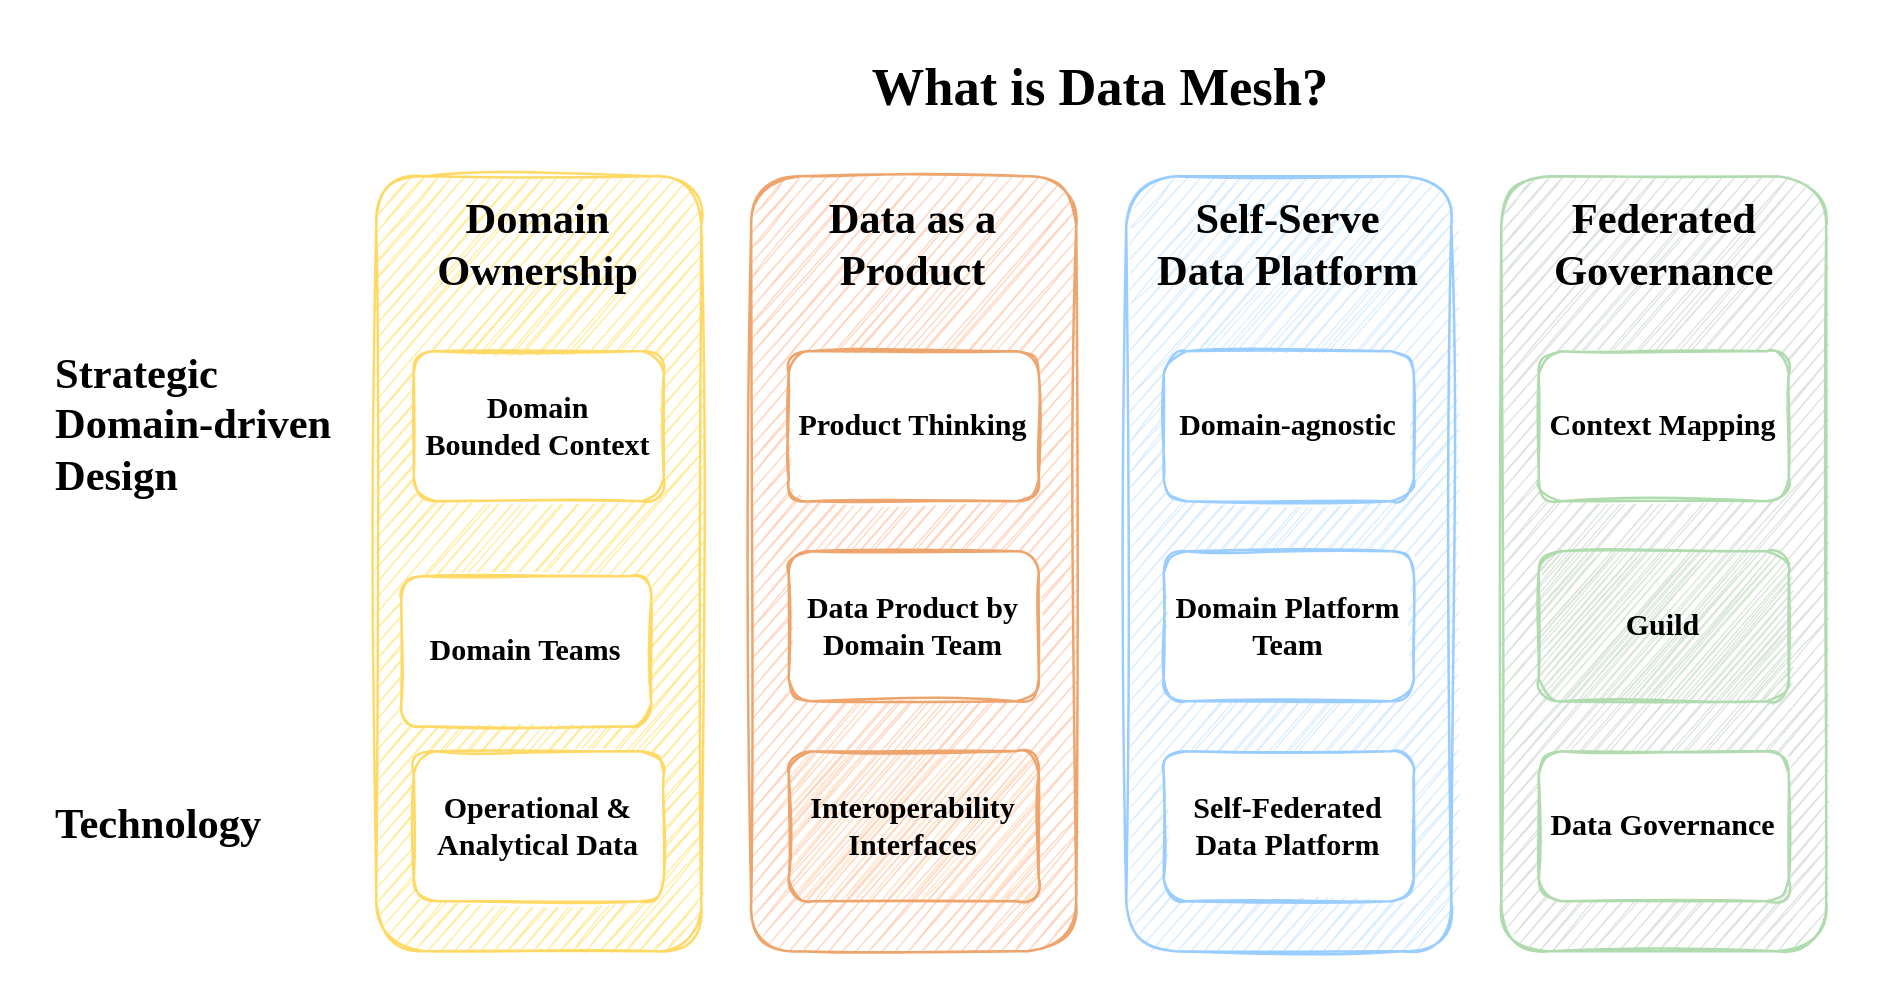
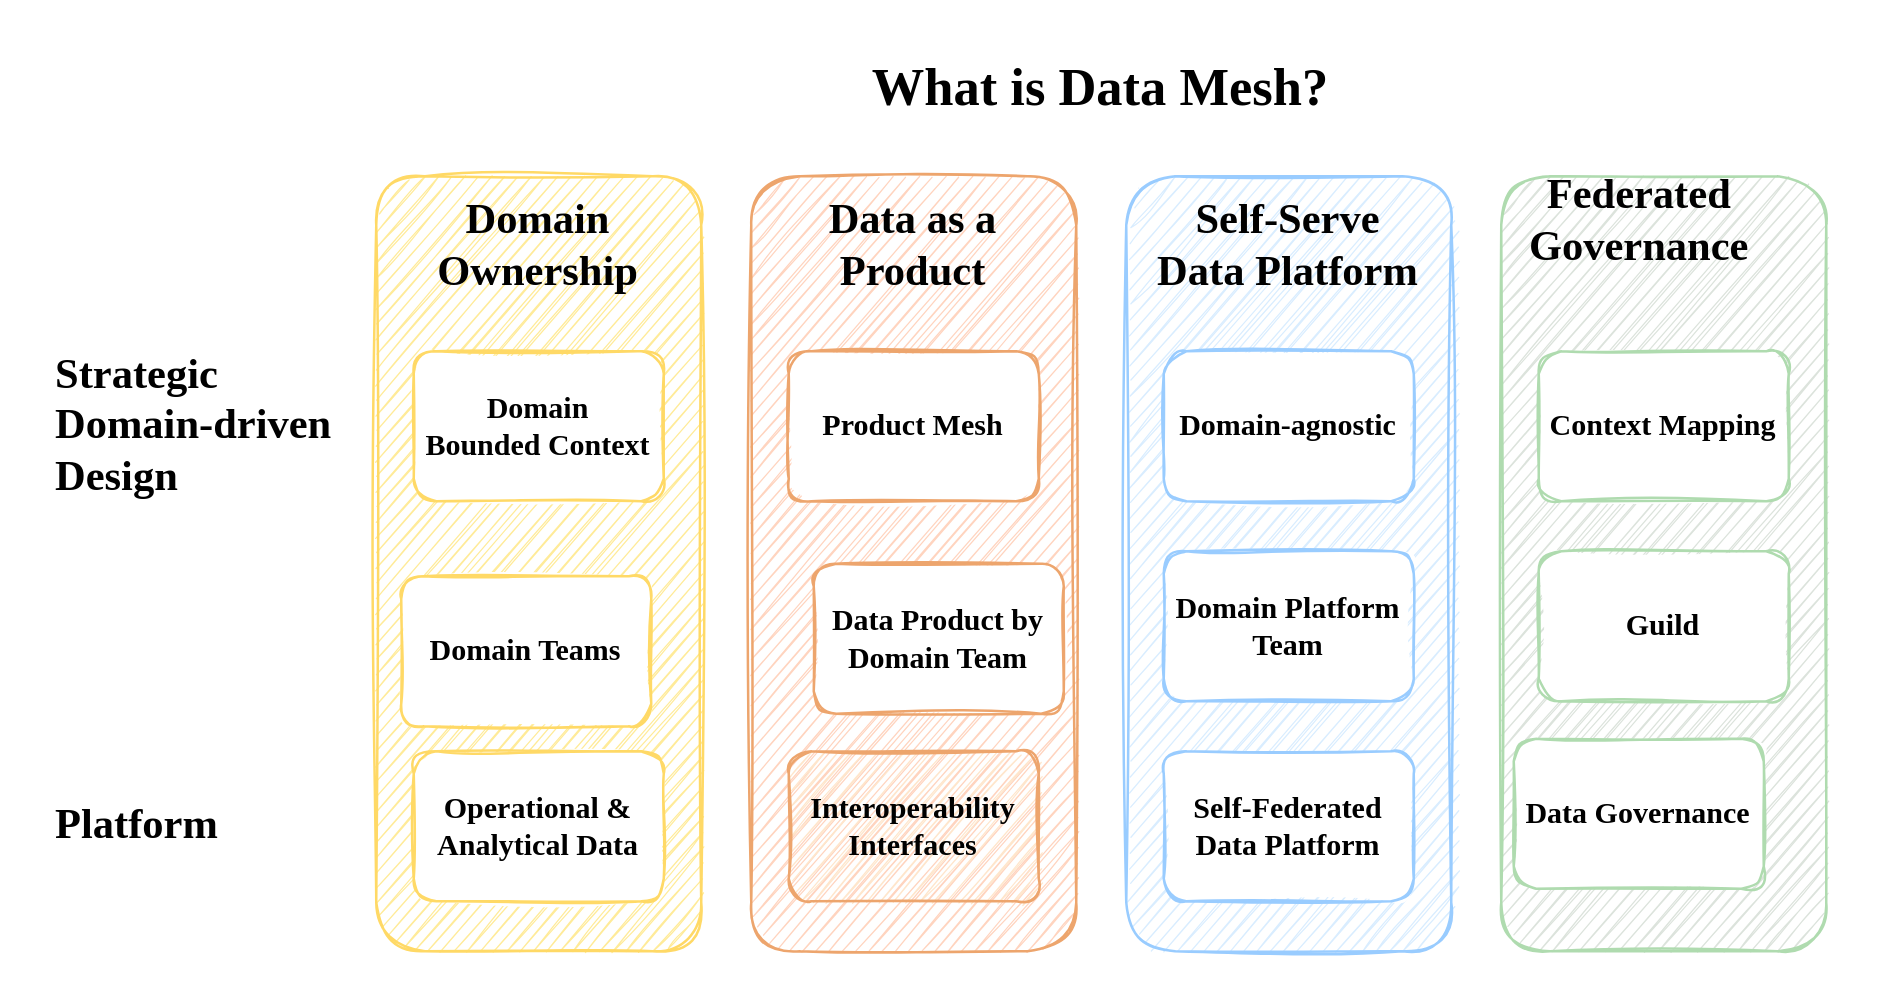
(1664, 246) -> (1639, 221)
(914, 426) -> (914, 426)
(914, 626) -> (939, 639)
(1664, 626) -> (1664, 626)
(170, 826) -> (146, 826)
(1664, 826) -> (1639, 814)
